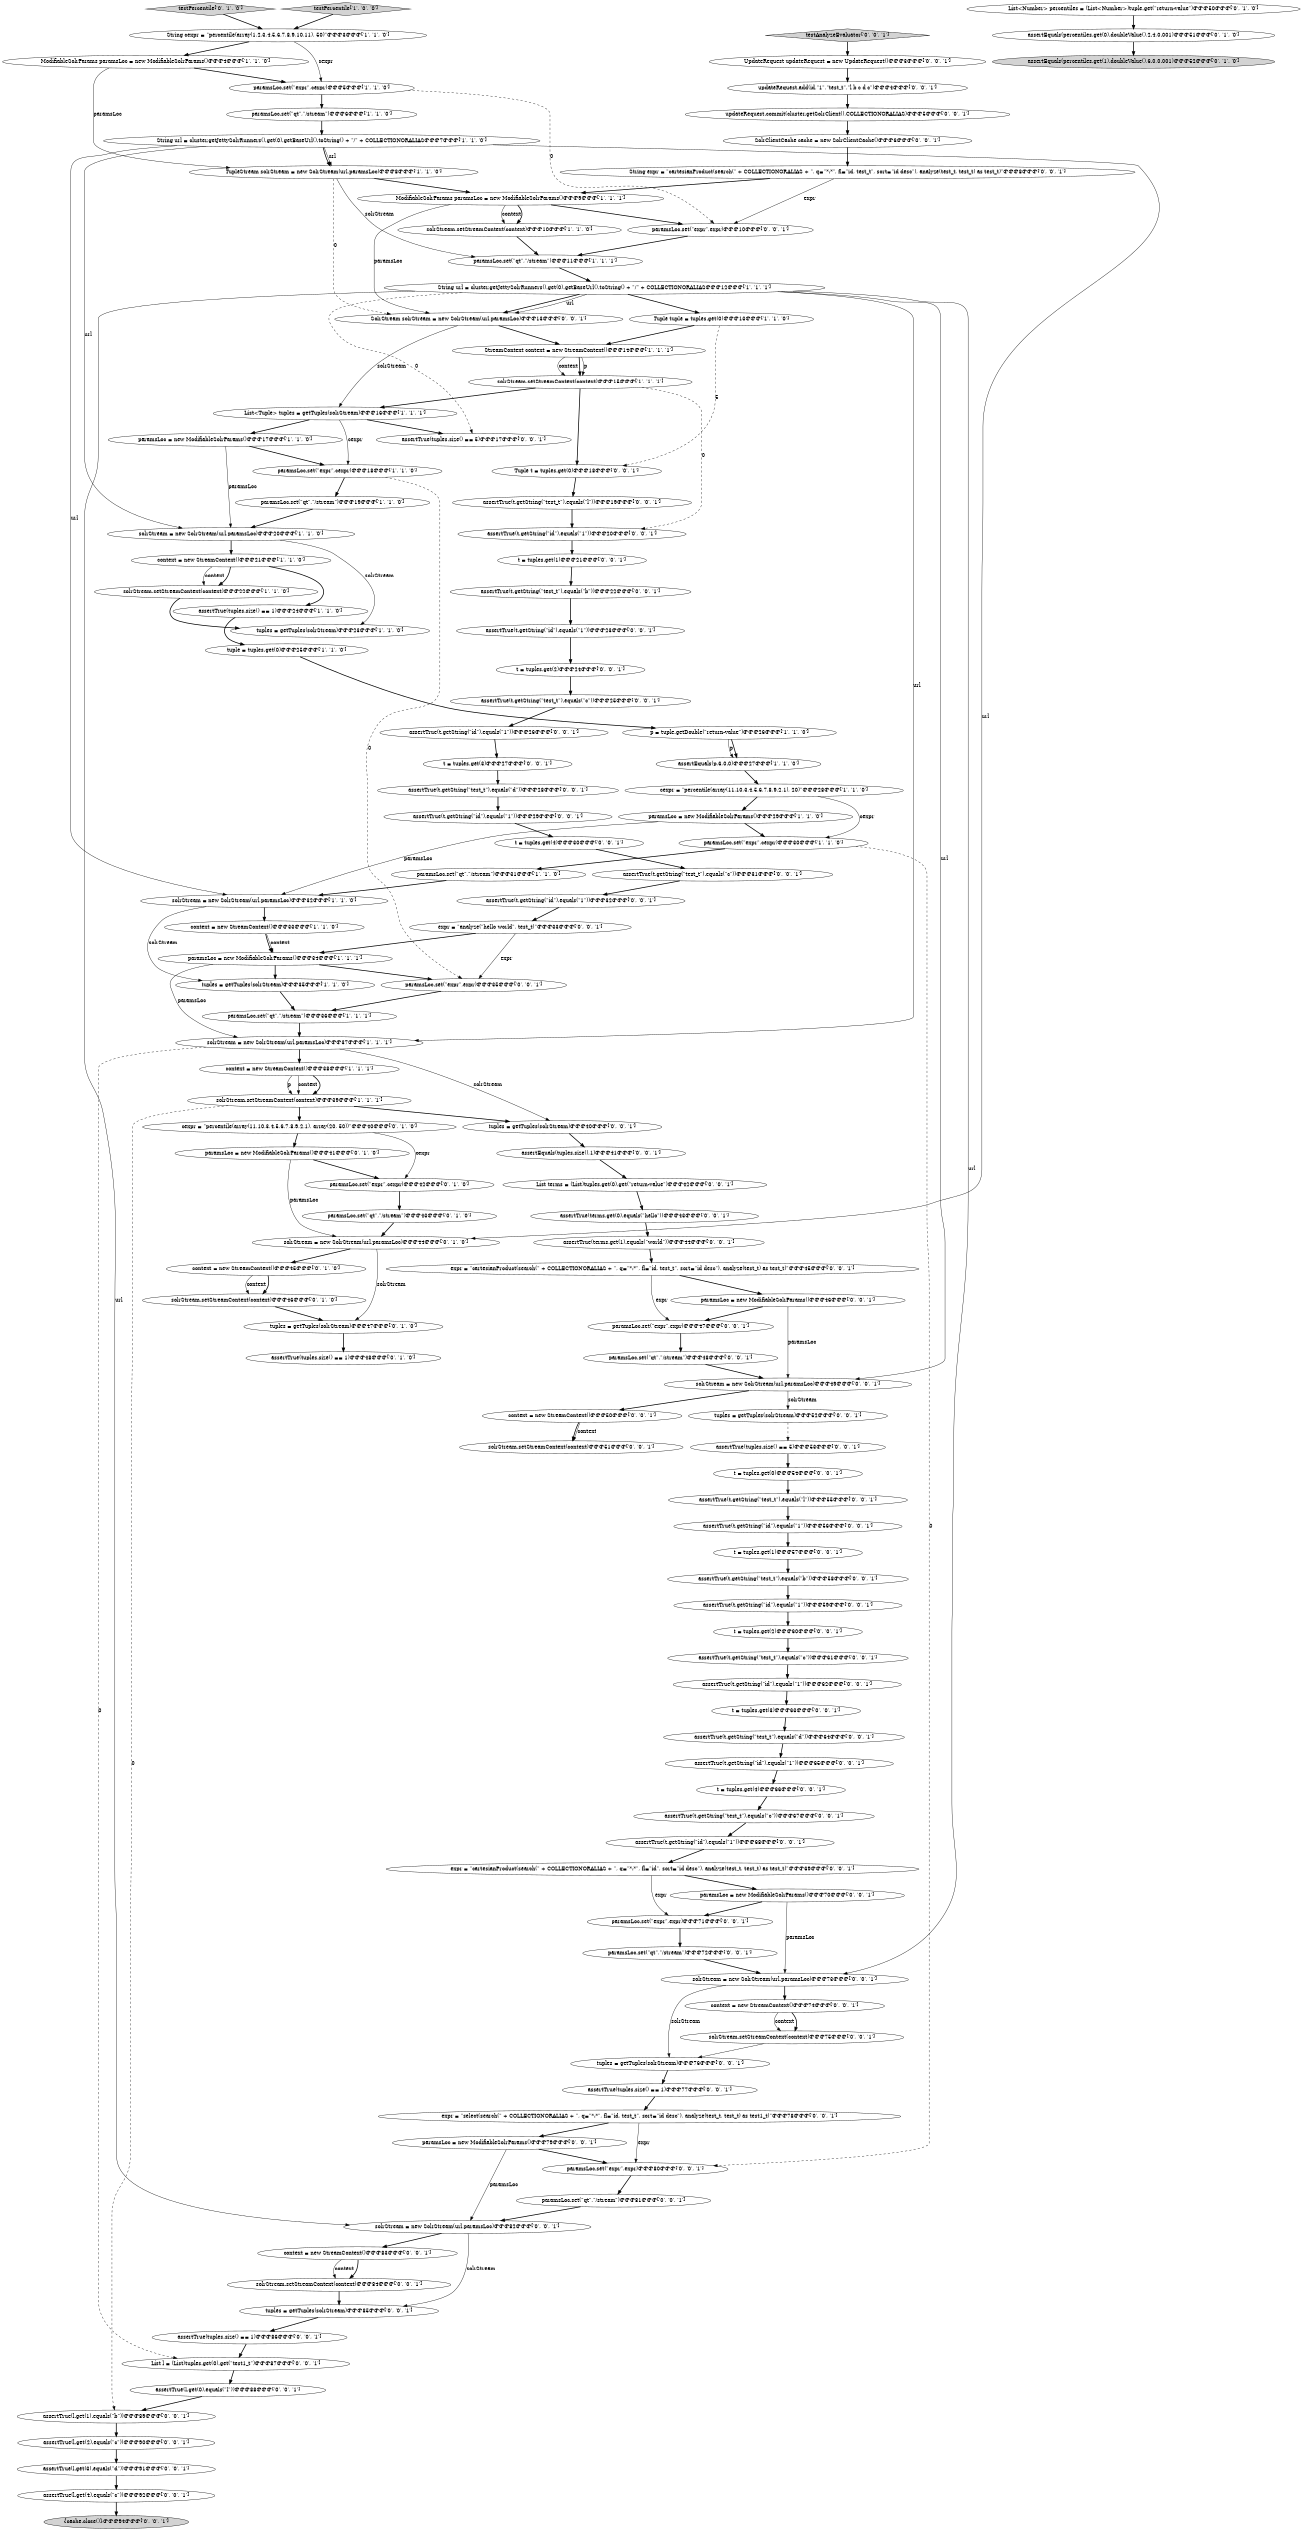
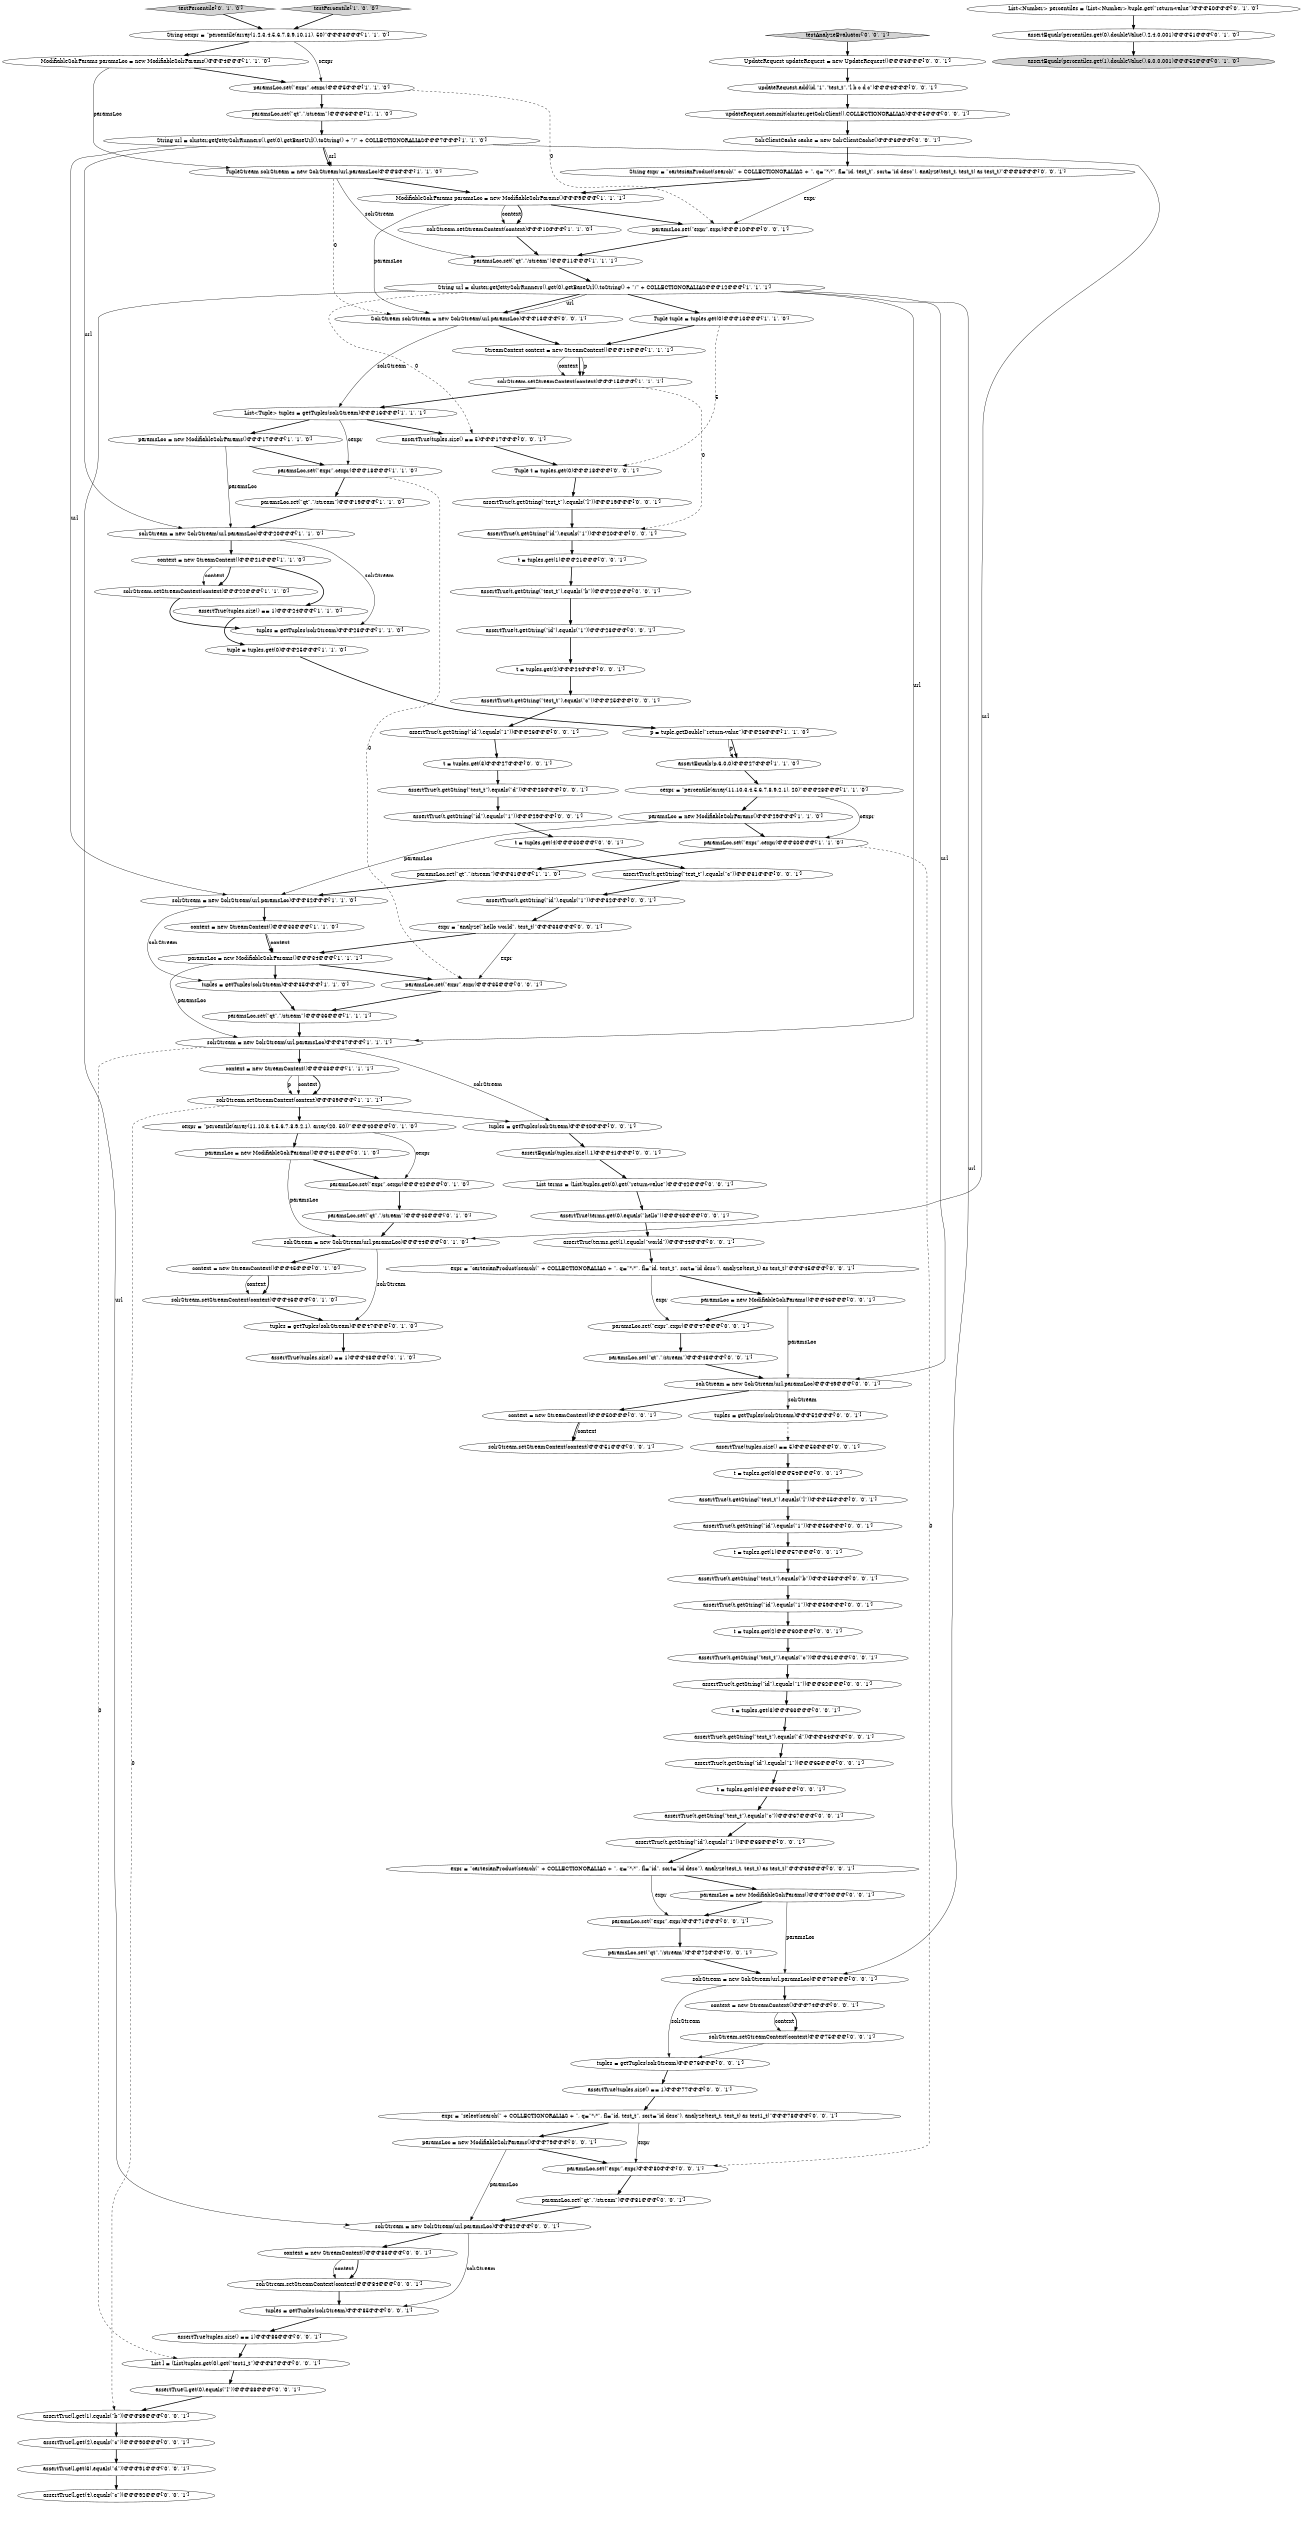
(579, 425) -> (524, 455)
(430, 1114) -> (430, 1114)
(116, 2522) -> none
